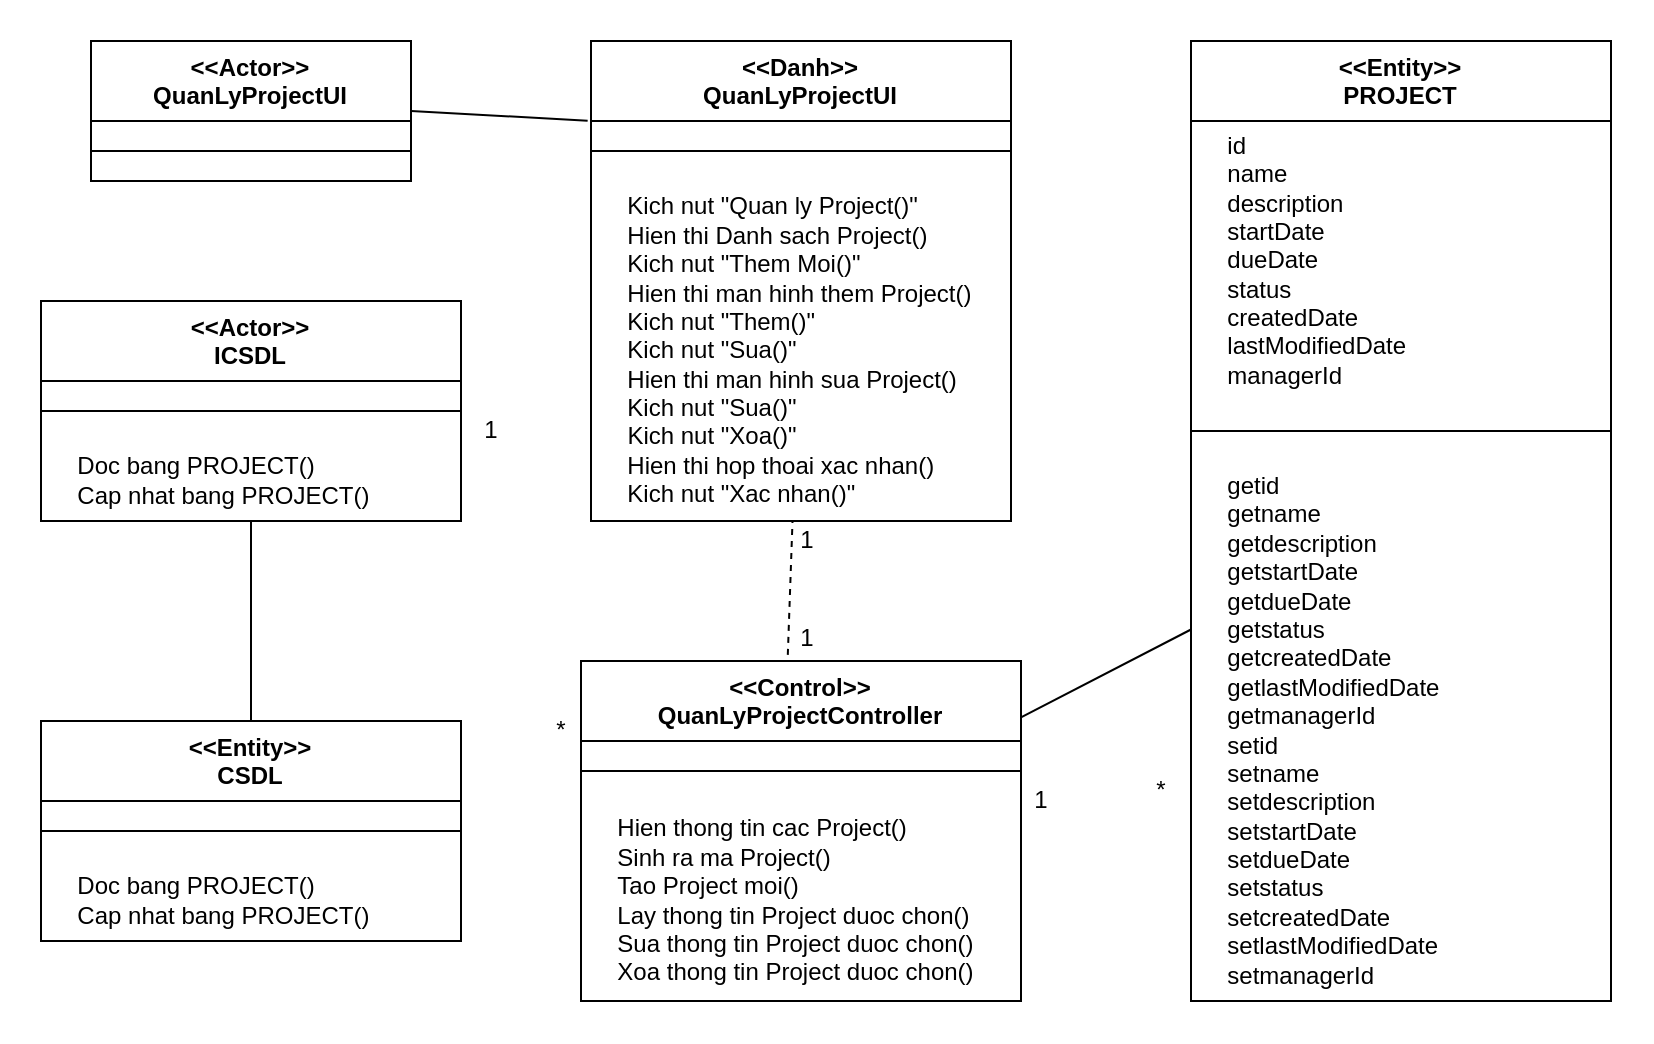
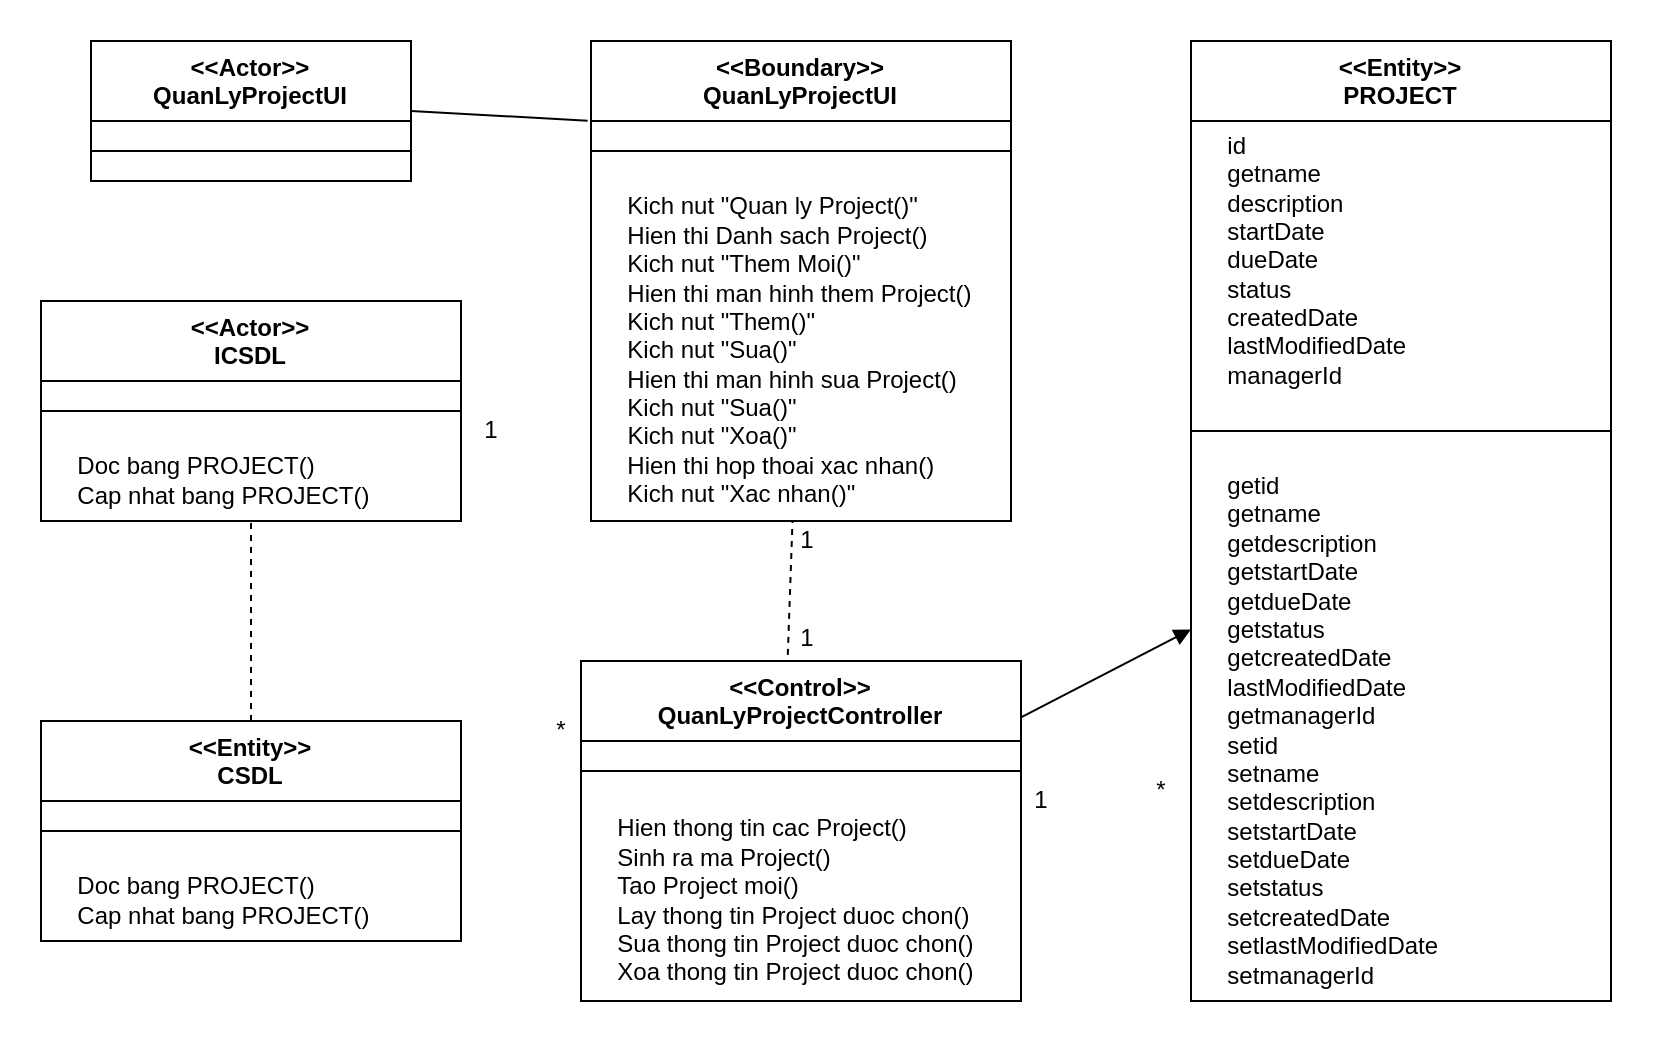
(801, 84) -> (801, 84)
(1293, 261) -> (1293, 261)
(251, 623) -> (251, 623)
(1181, 635) -> (1175, 638)
(1313, 731) -> (1313, 731)
